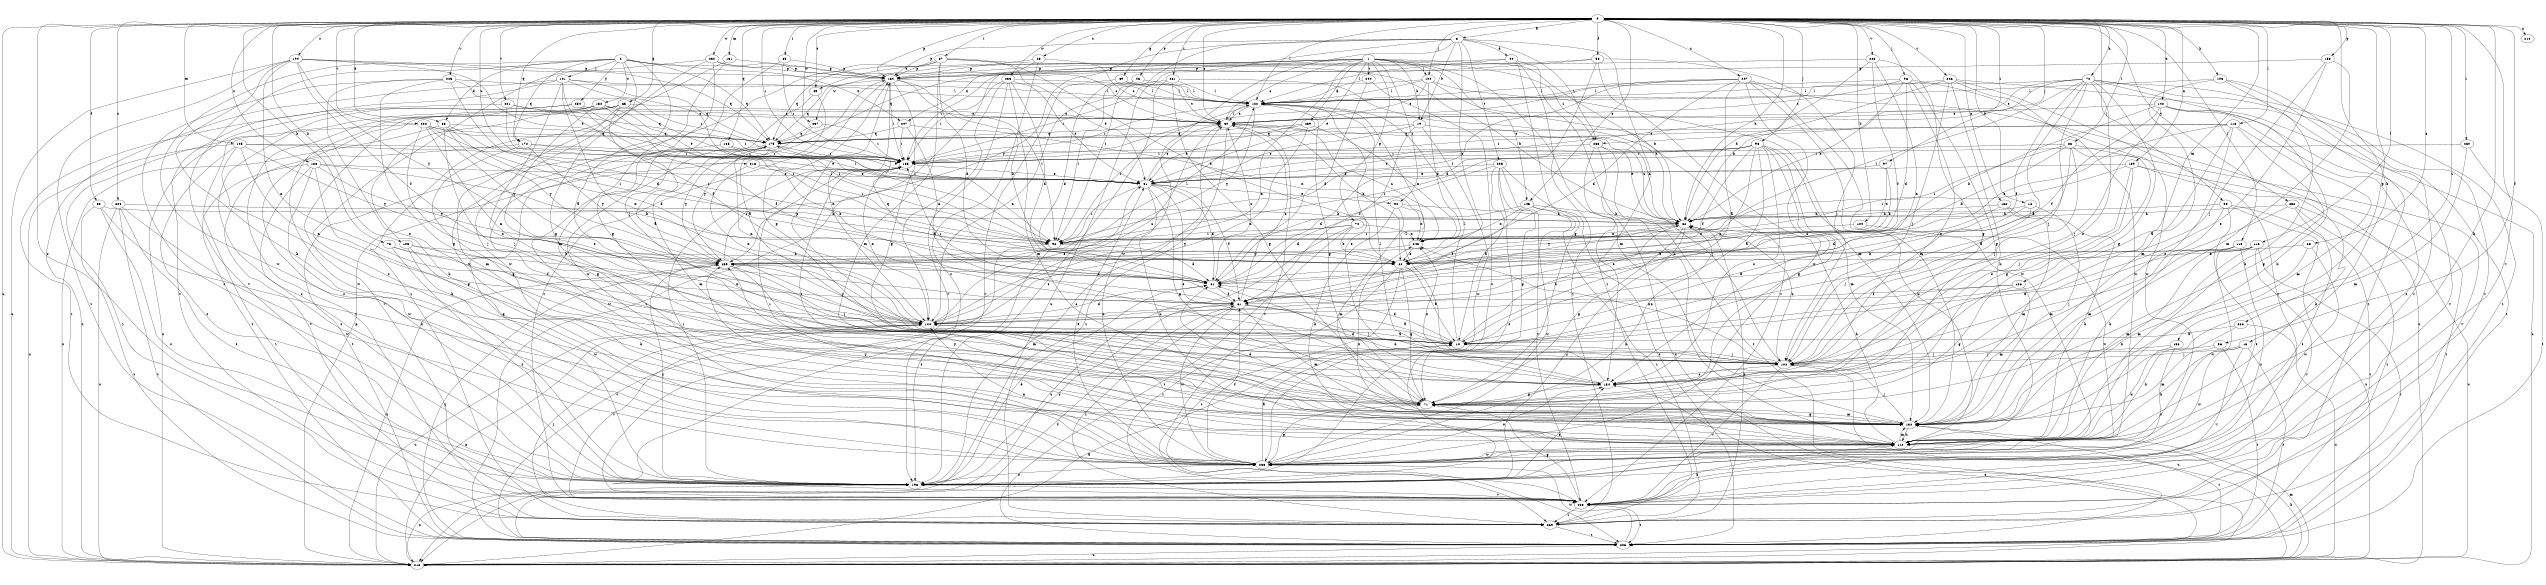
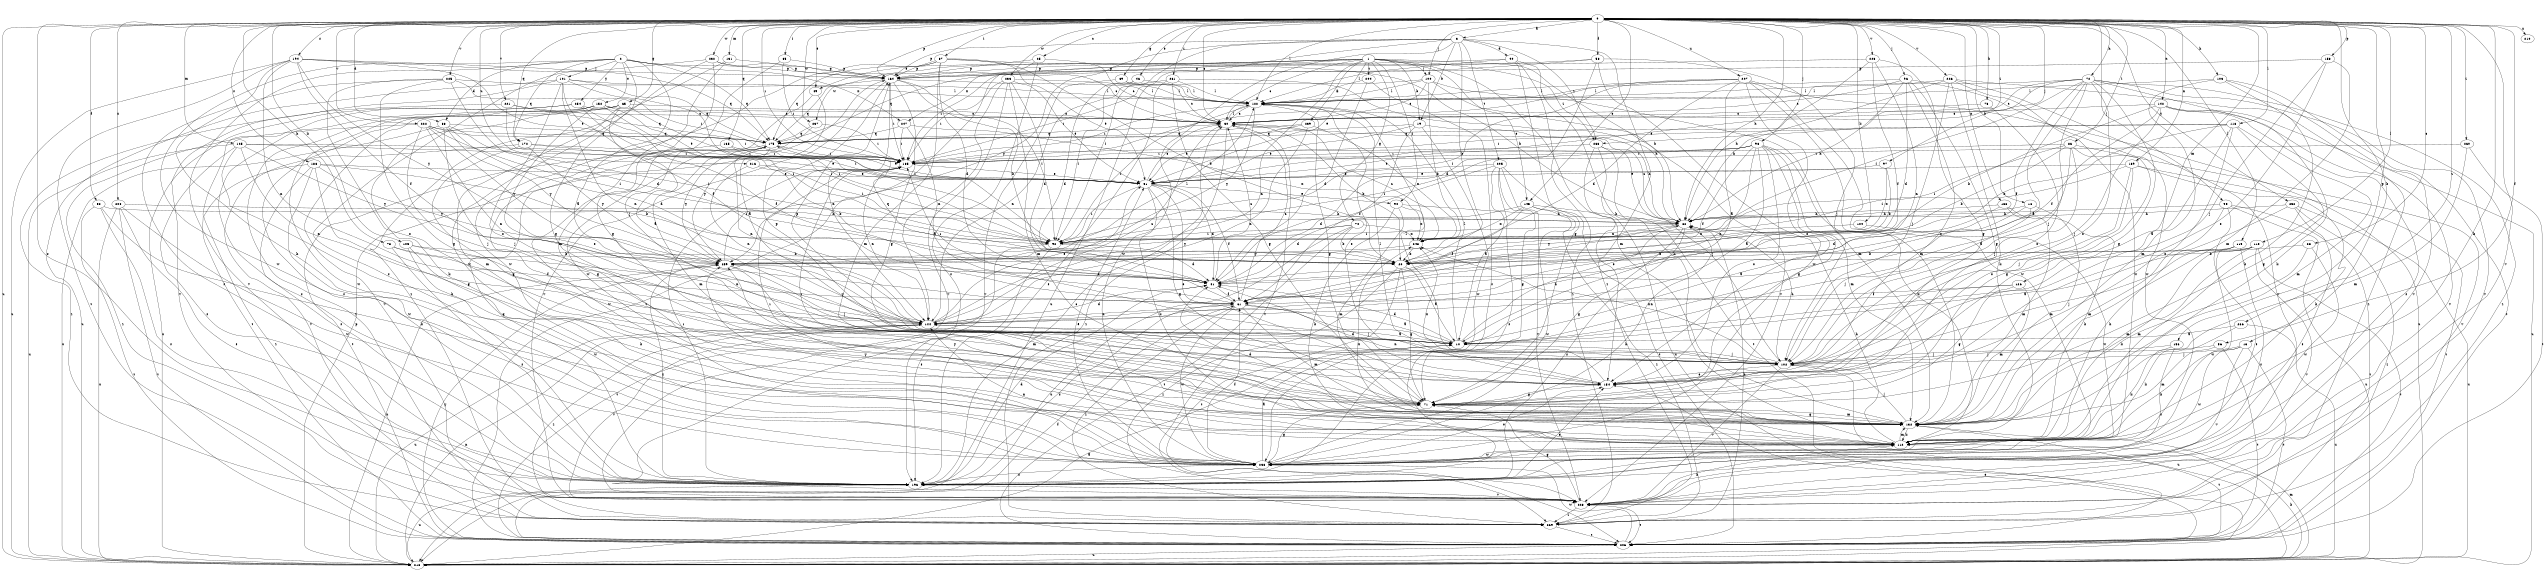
none -> (1987, 104)
